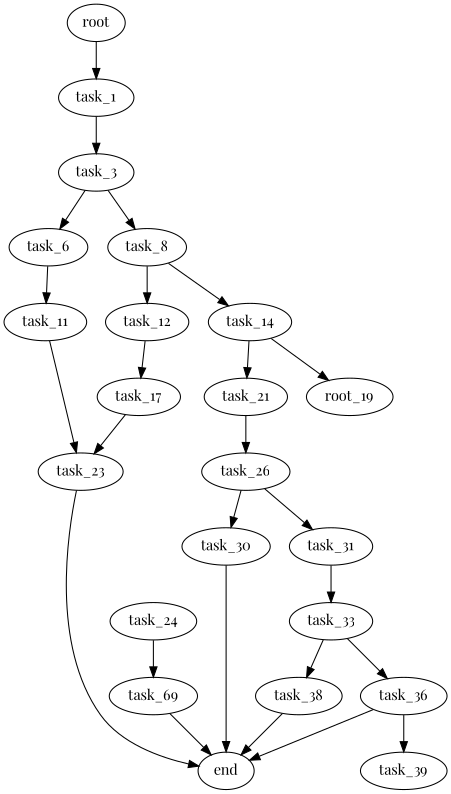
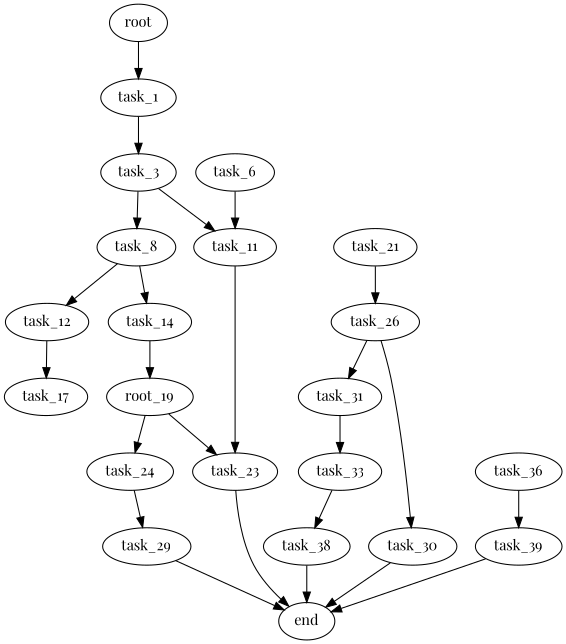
(75, 205) -> (182, 206)
(248, 354) -> none
none -> (141, 429)
(113, 430) -> (189, 431)
(364, 655) -> none
(153, 696) -> (147, 546)
(316, 733) -> (413, 584)
